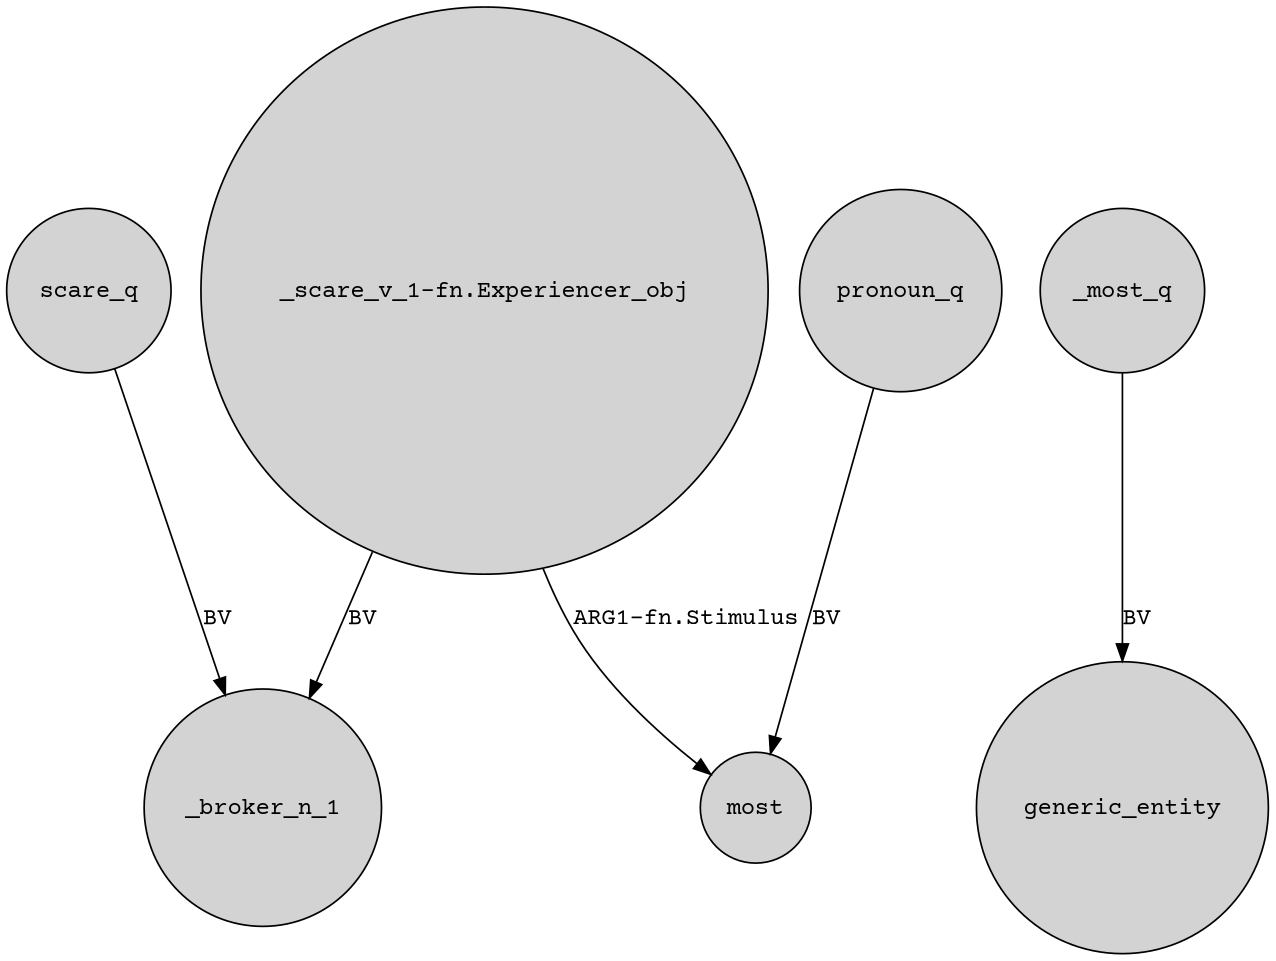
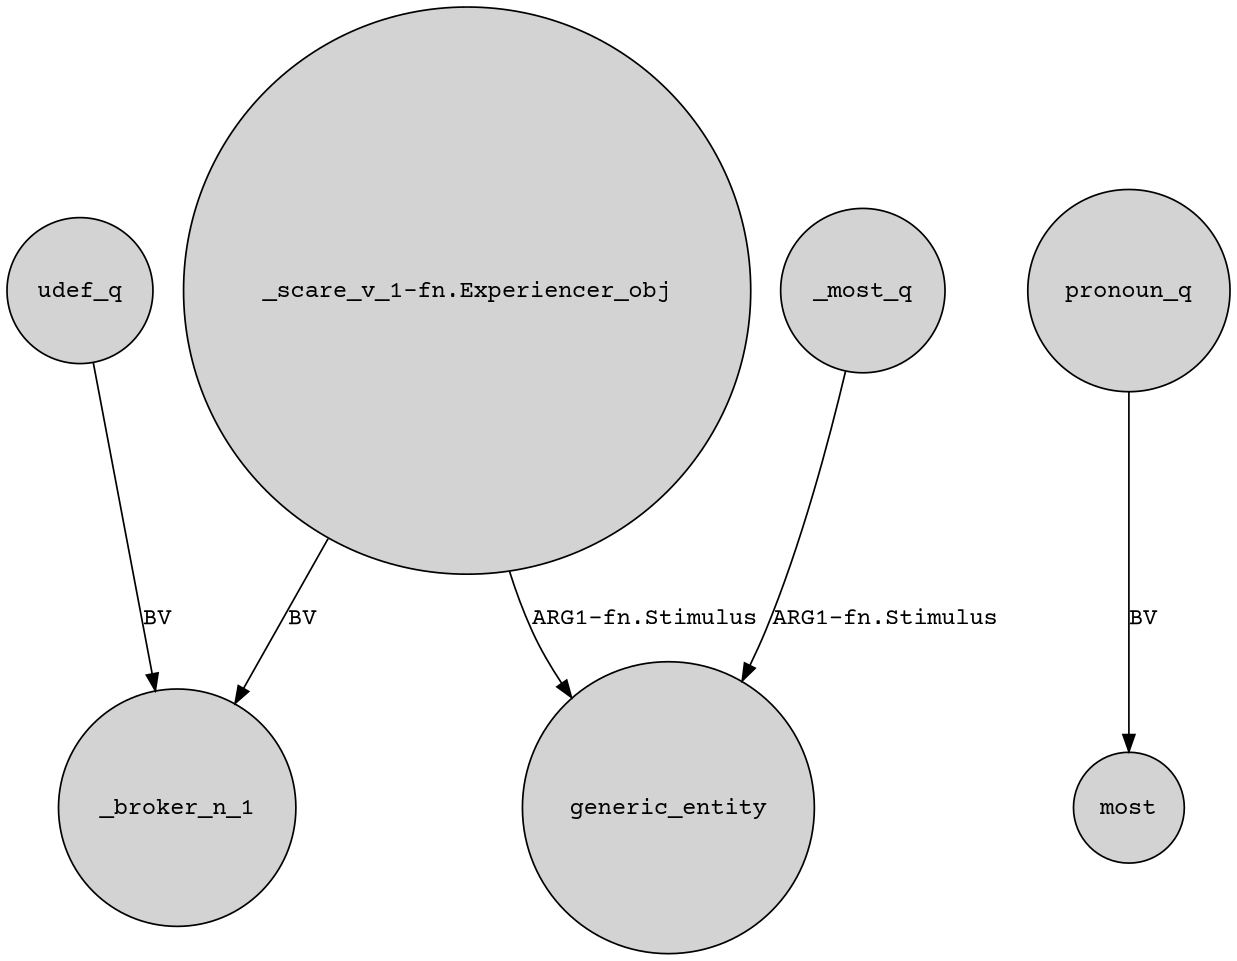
(89, 291) -> (80, 291)
(1137, 618) -> (886, 618)
(606, 677) -> (531, 629)
